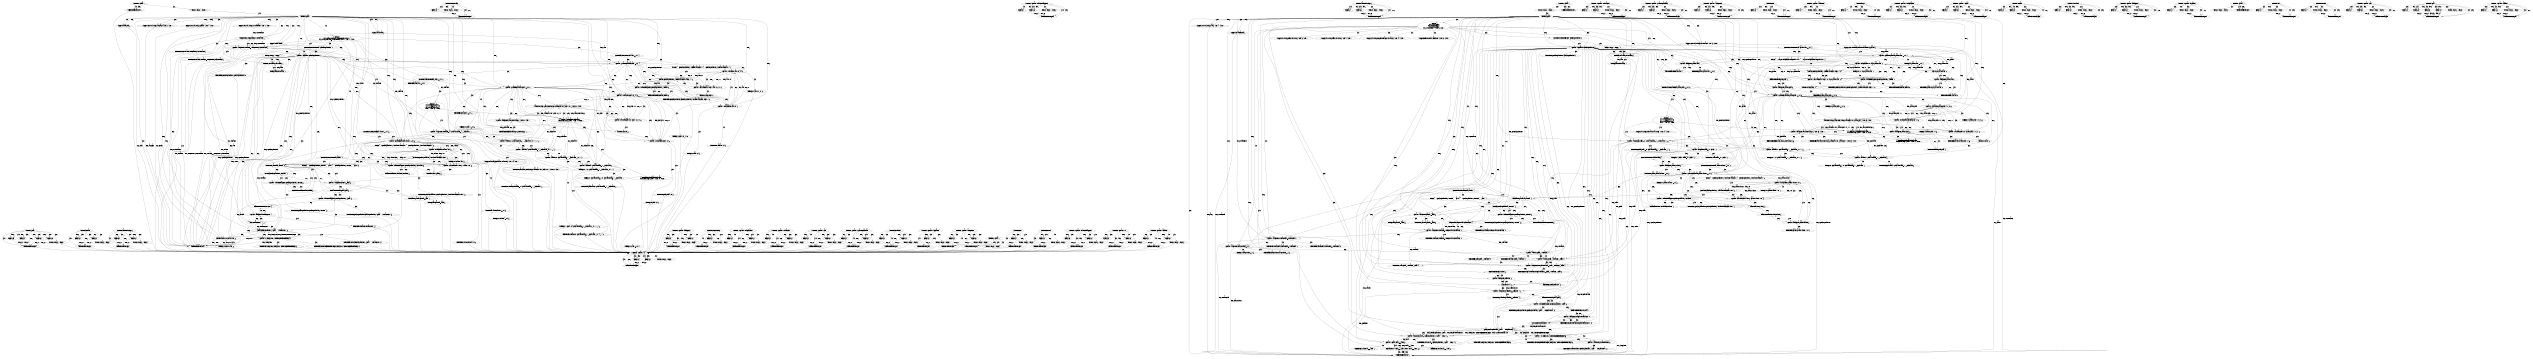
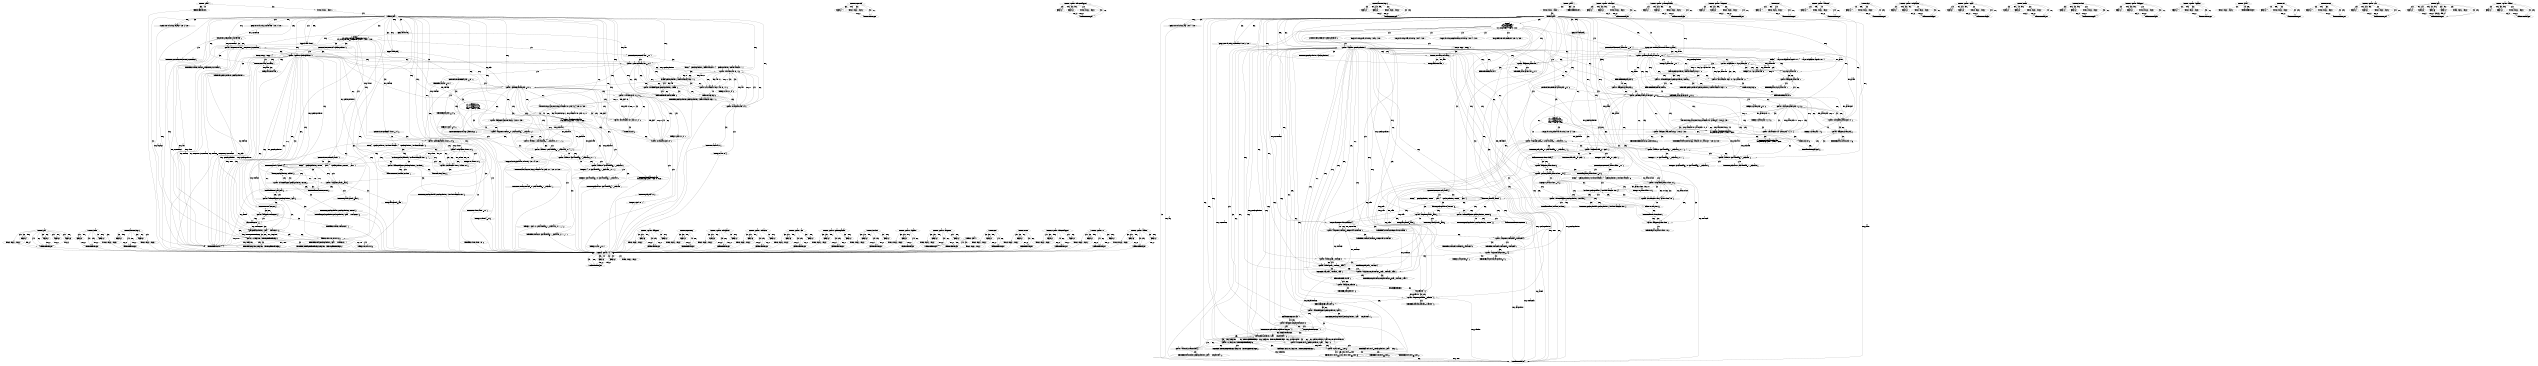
(200, 26) -> none
none -> (459, 60)
(1259, 243) -> (1499, 249)
(1513, 259) -> none
(1507, 282) -> (1395, 288)
